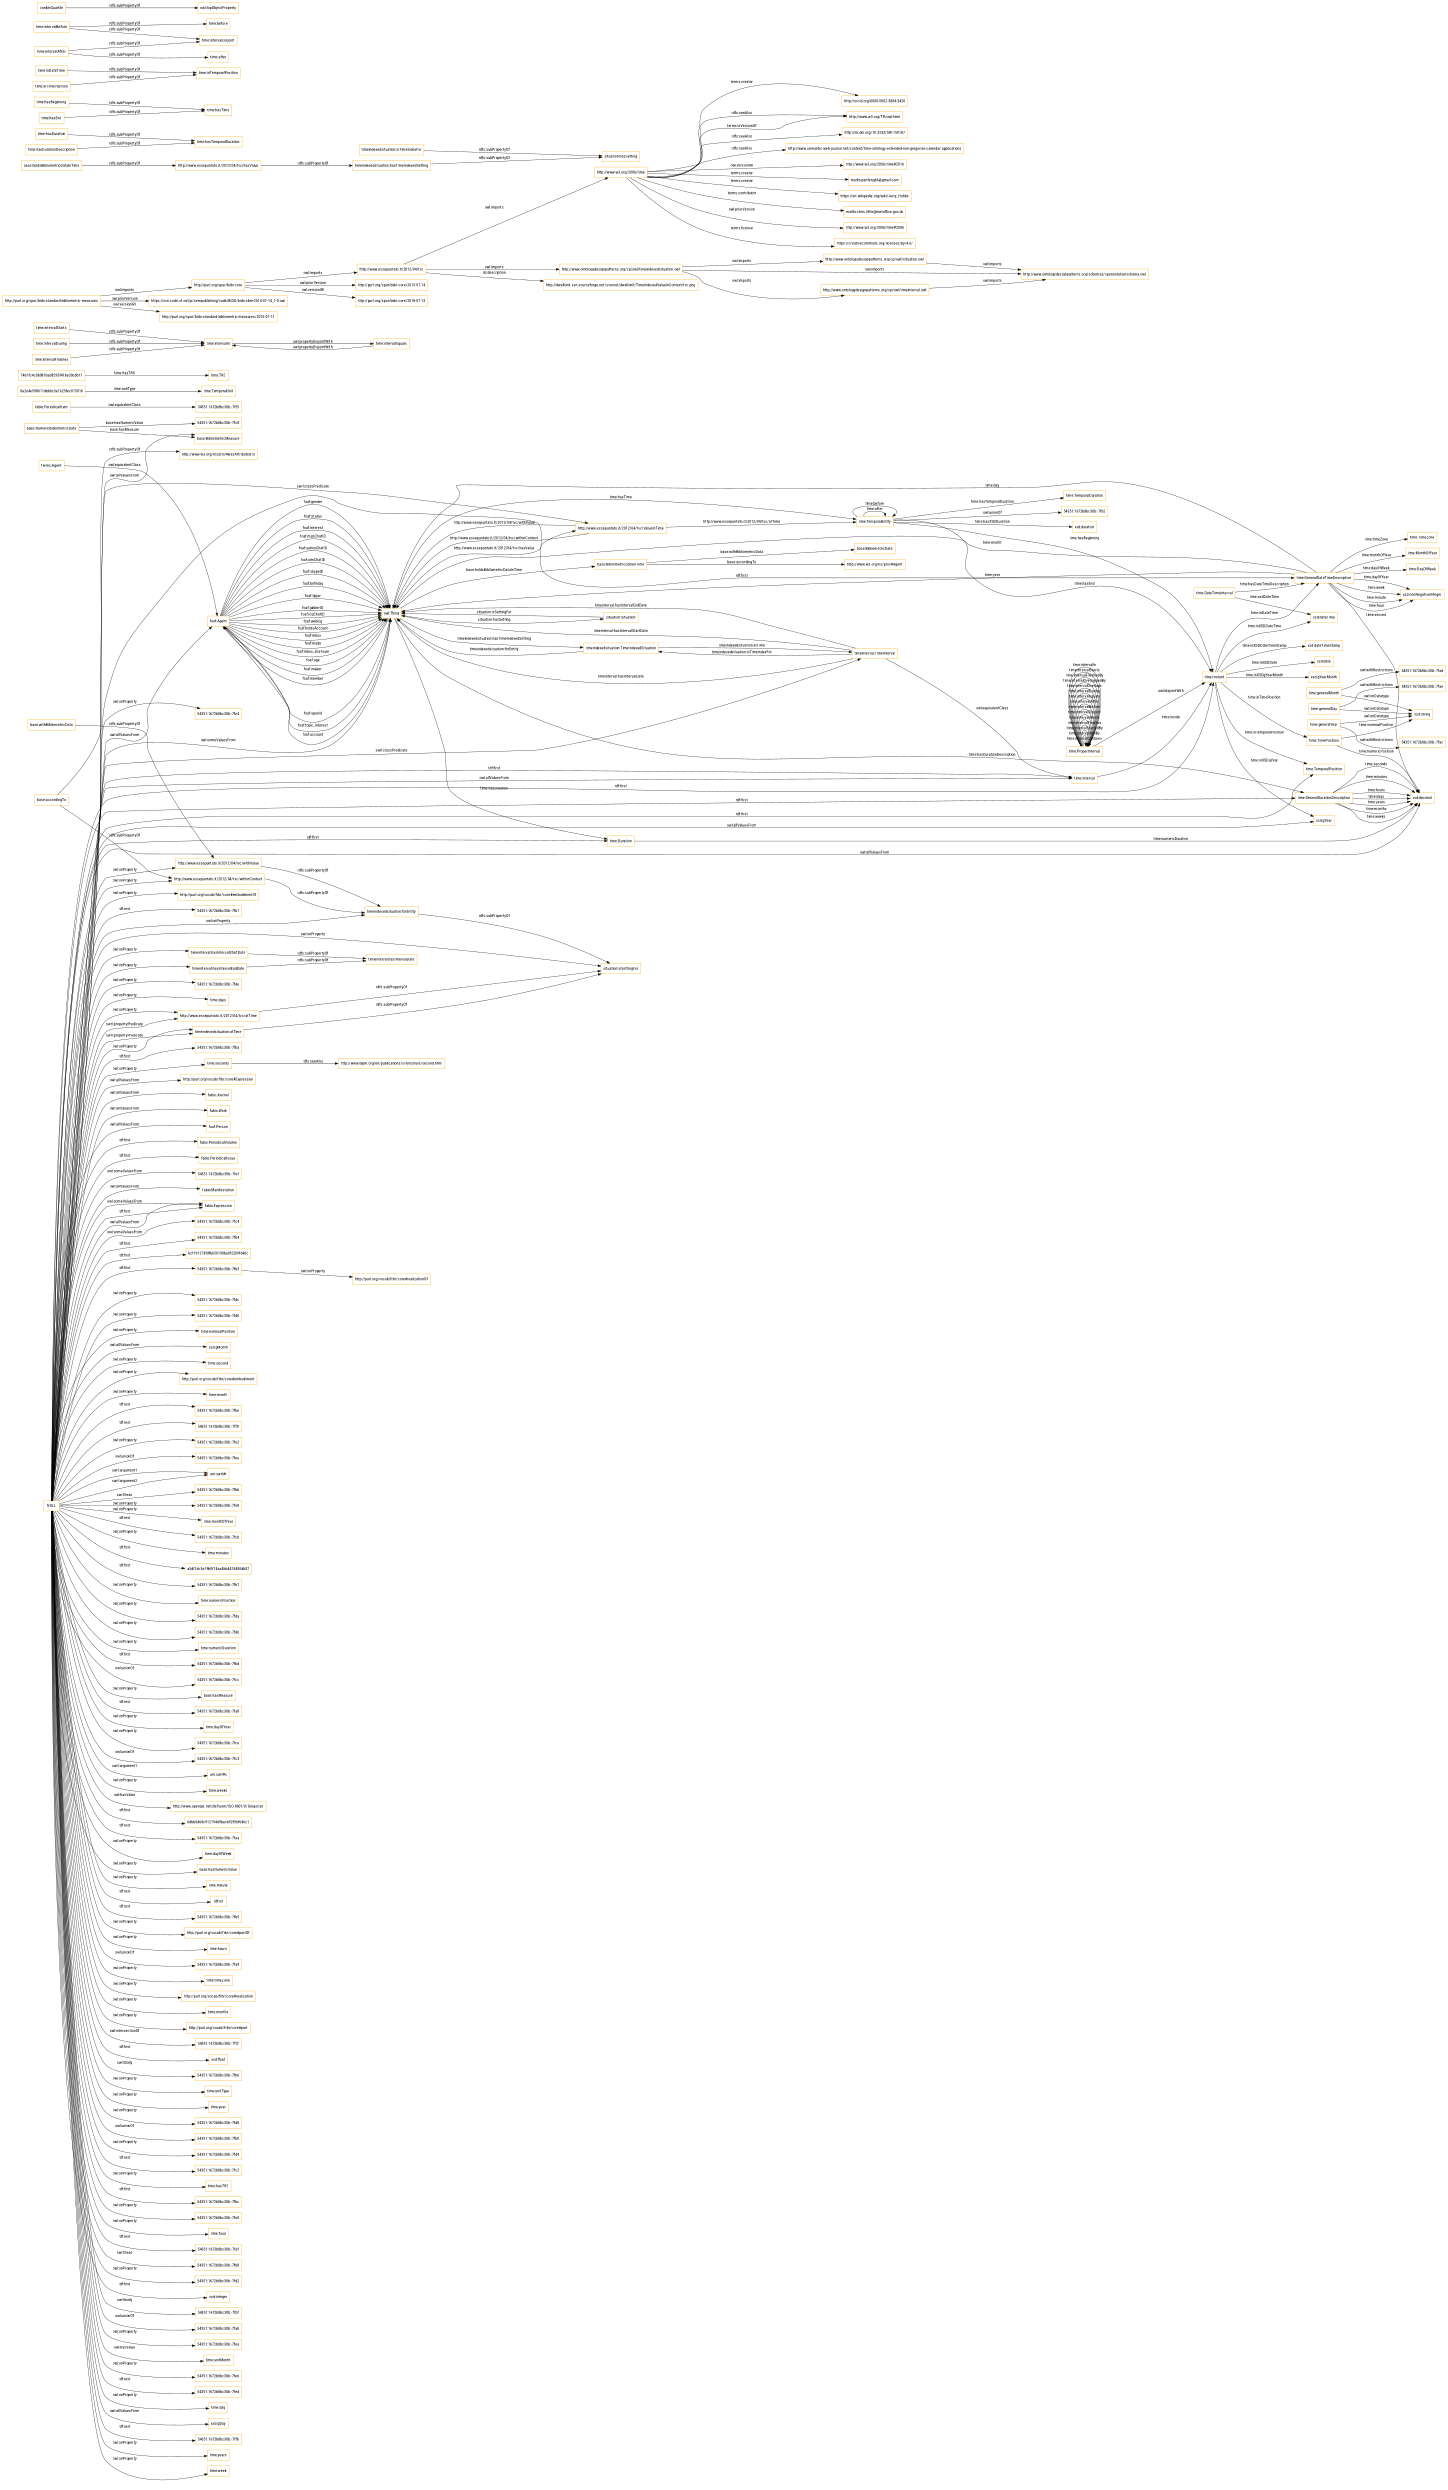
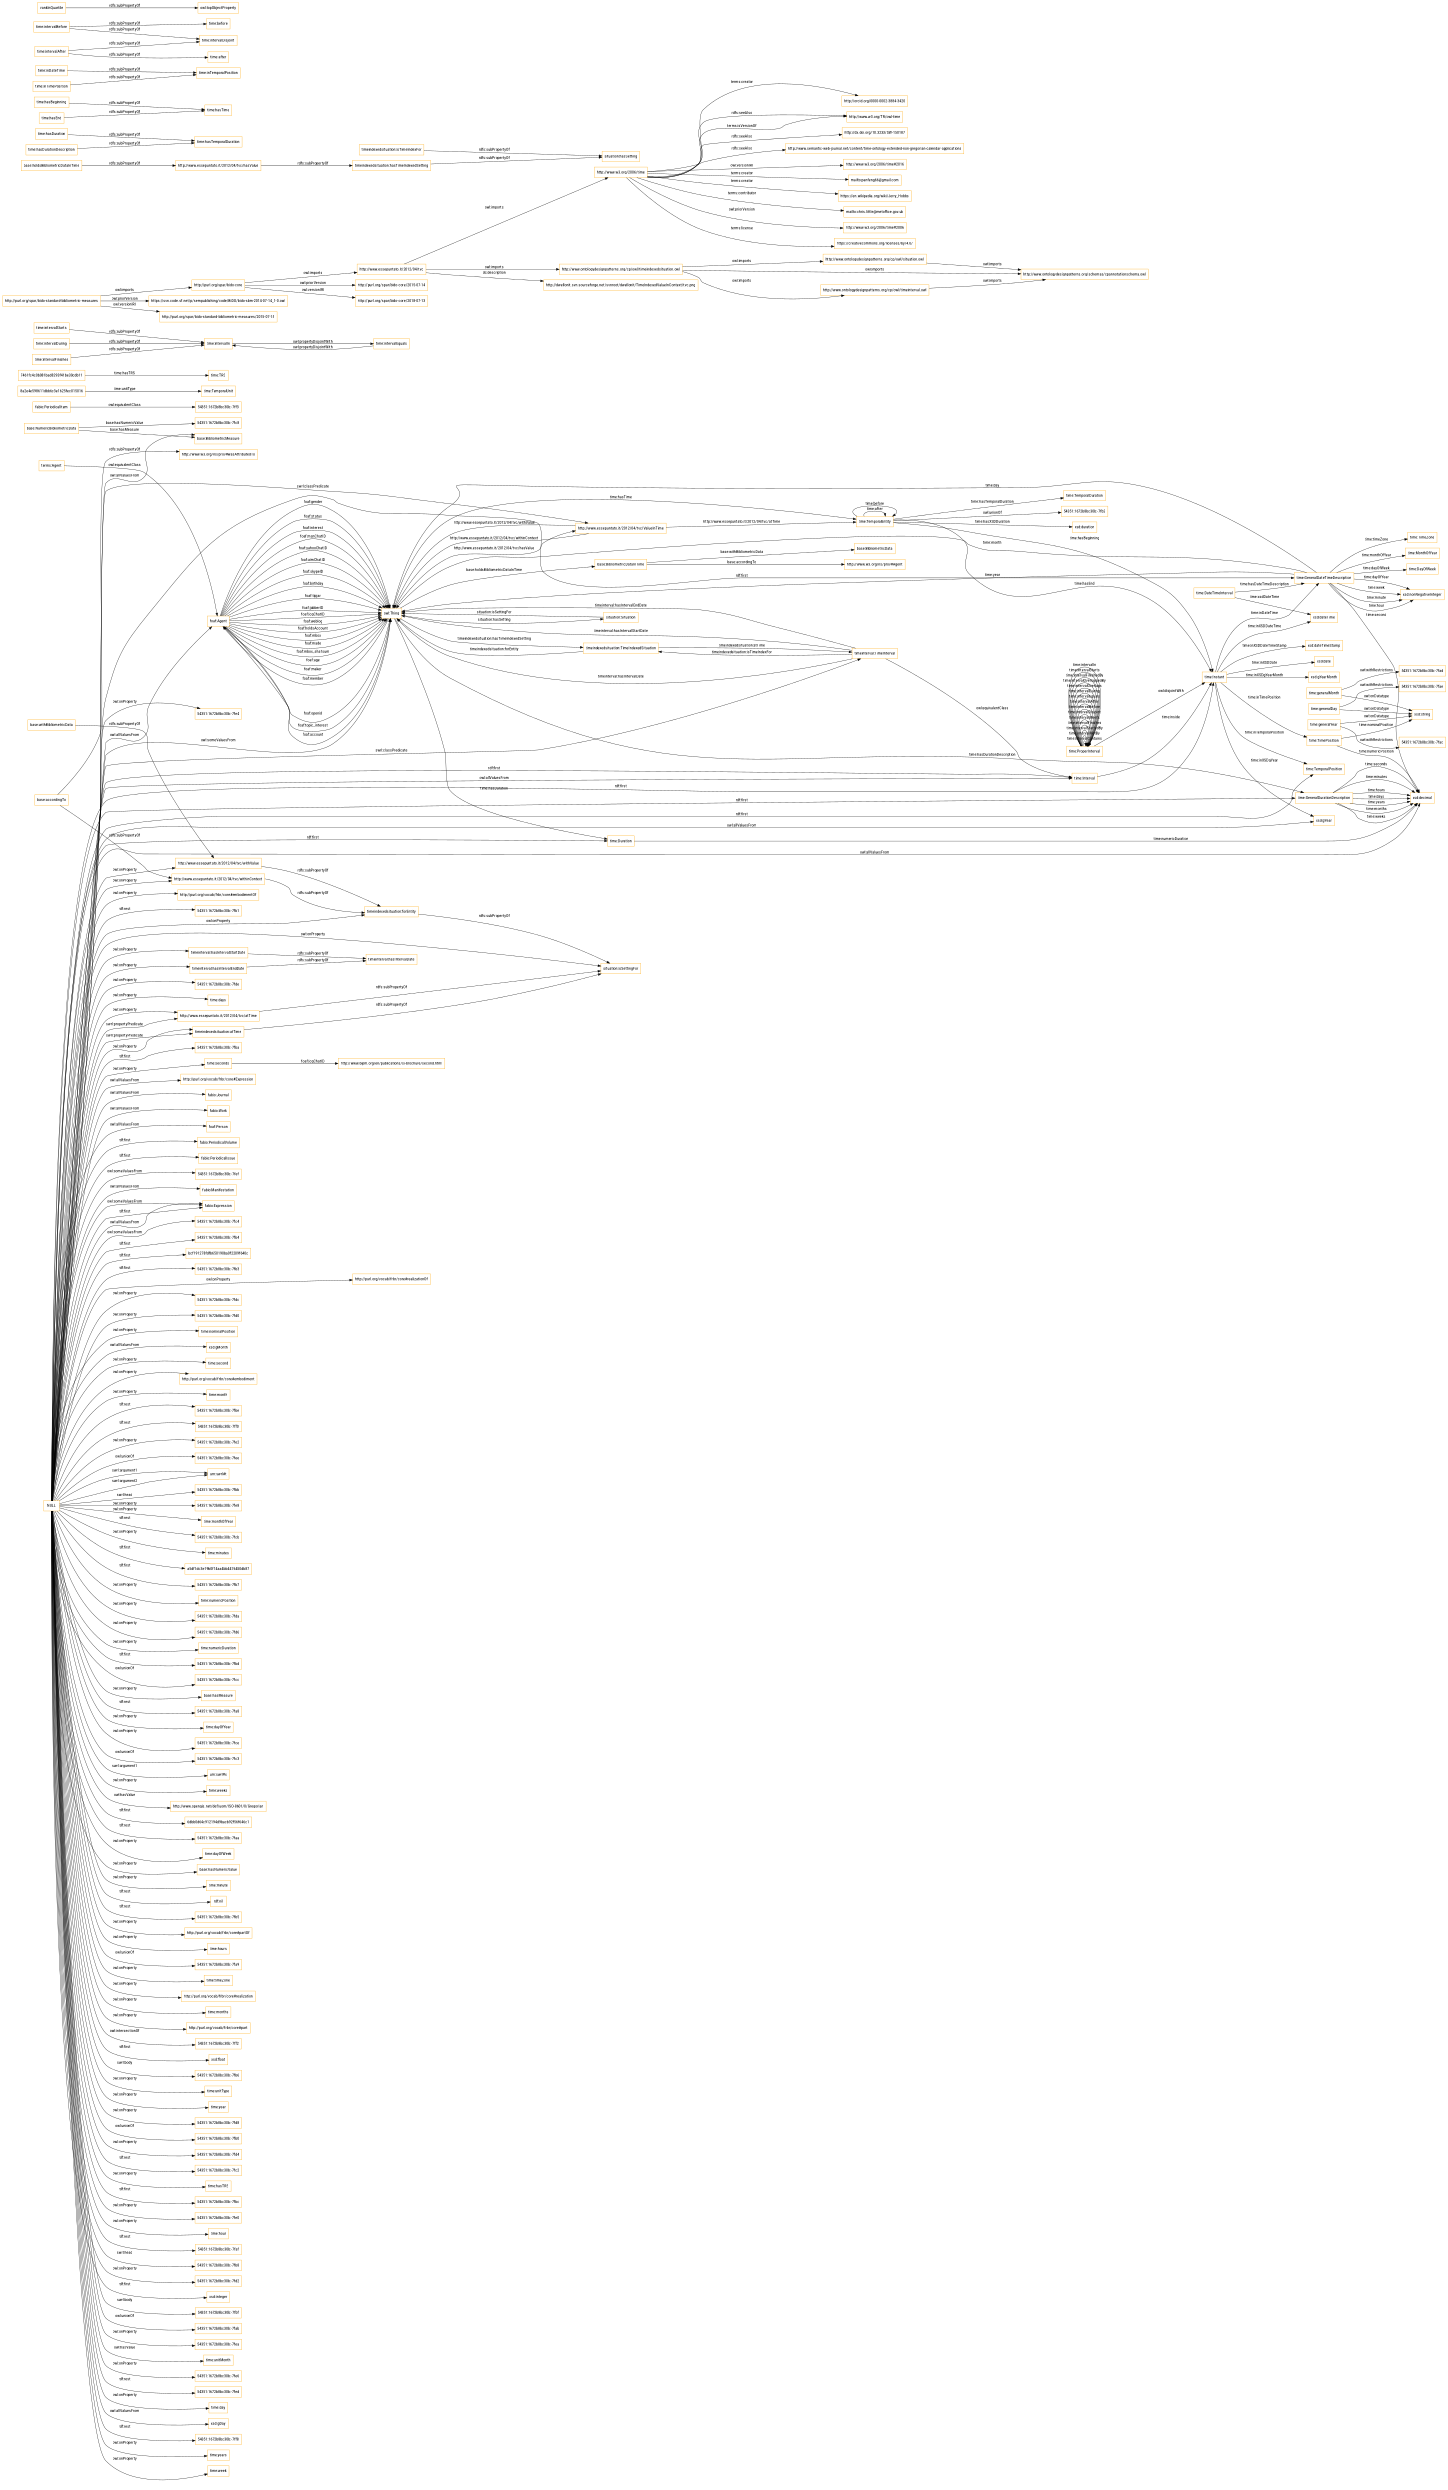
(313, 1061) -> (313, 1061)
(296, 1274) -> (118, 1288)
